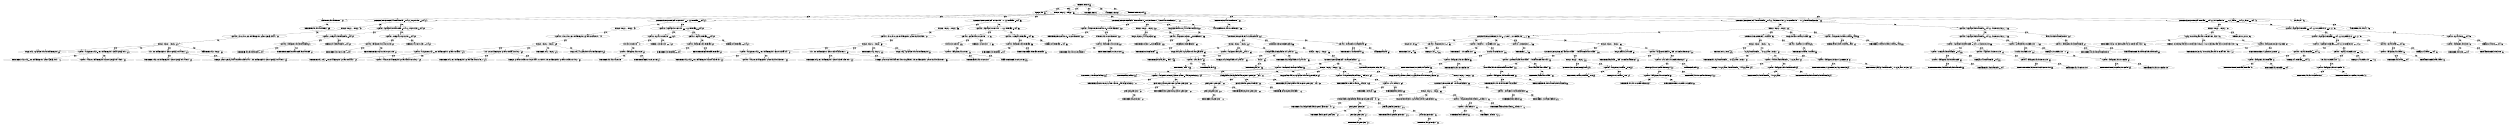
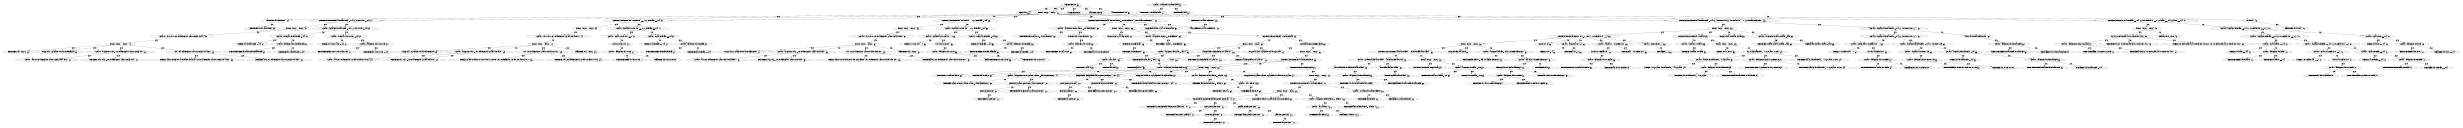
(1298, 40) -> (1289, 48)
(662, 44) -> none
